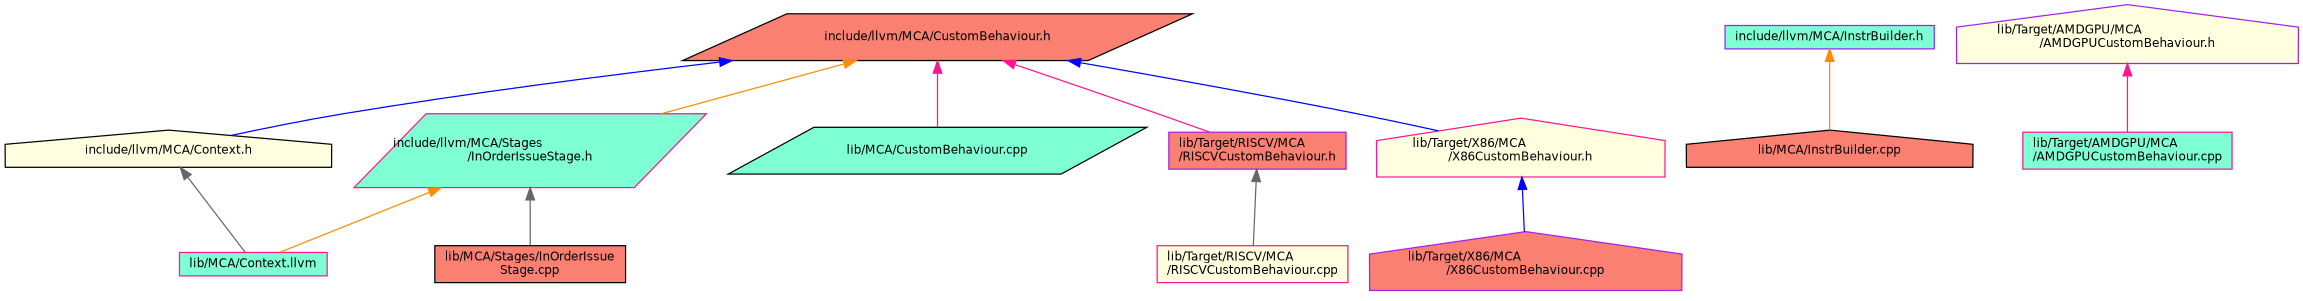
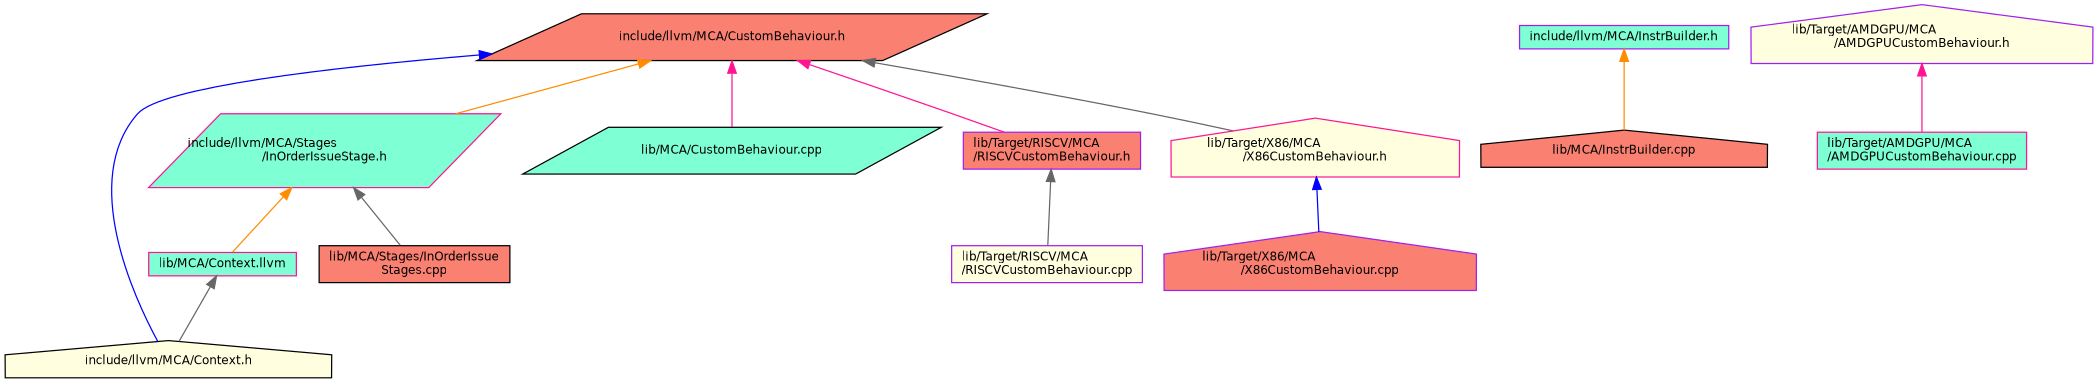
(1260, 95) -> (1054, 95)
(217, 215) -> (195, 314)
(530, 264) -> (415, 264)
(1253, 264) -> (1047, 264)
